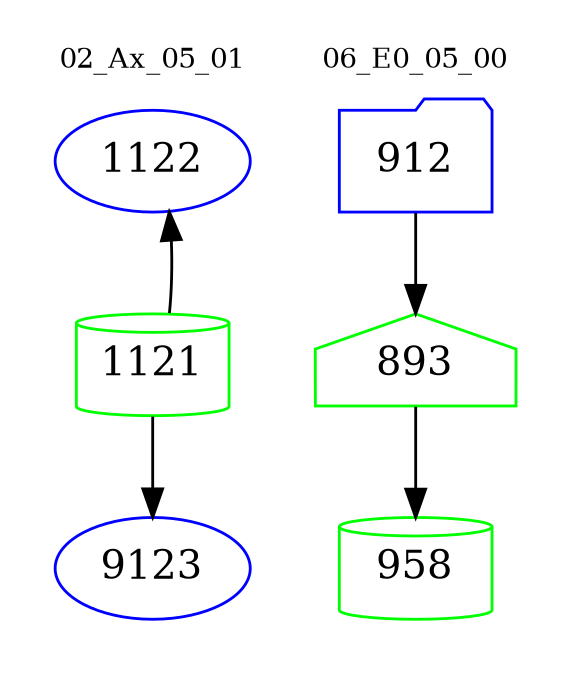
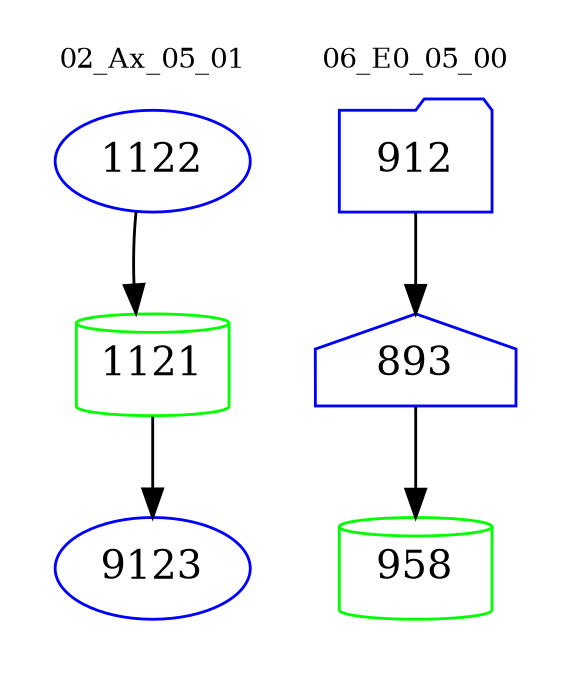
(172, 277) -> (134, 248)
(416, 365) -> (416, 365)
